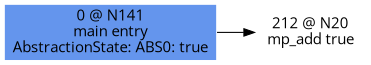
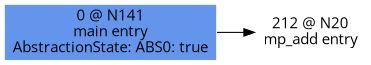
(311, 32) -> (311, 32)
